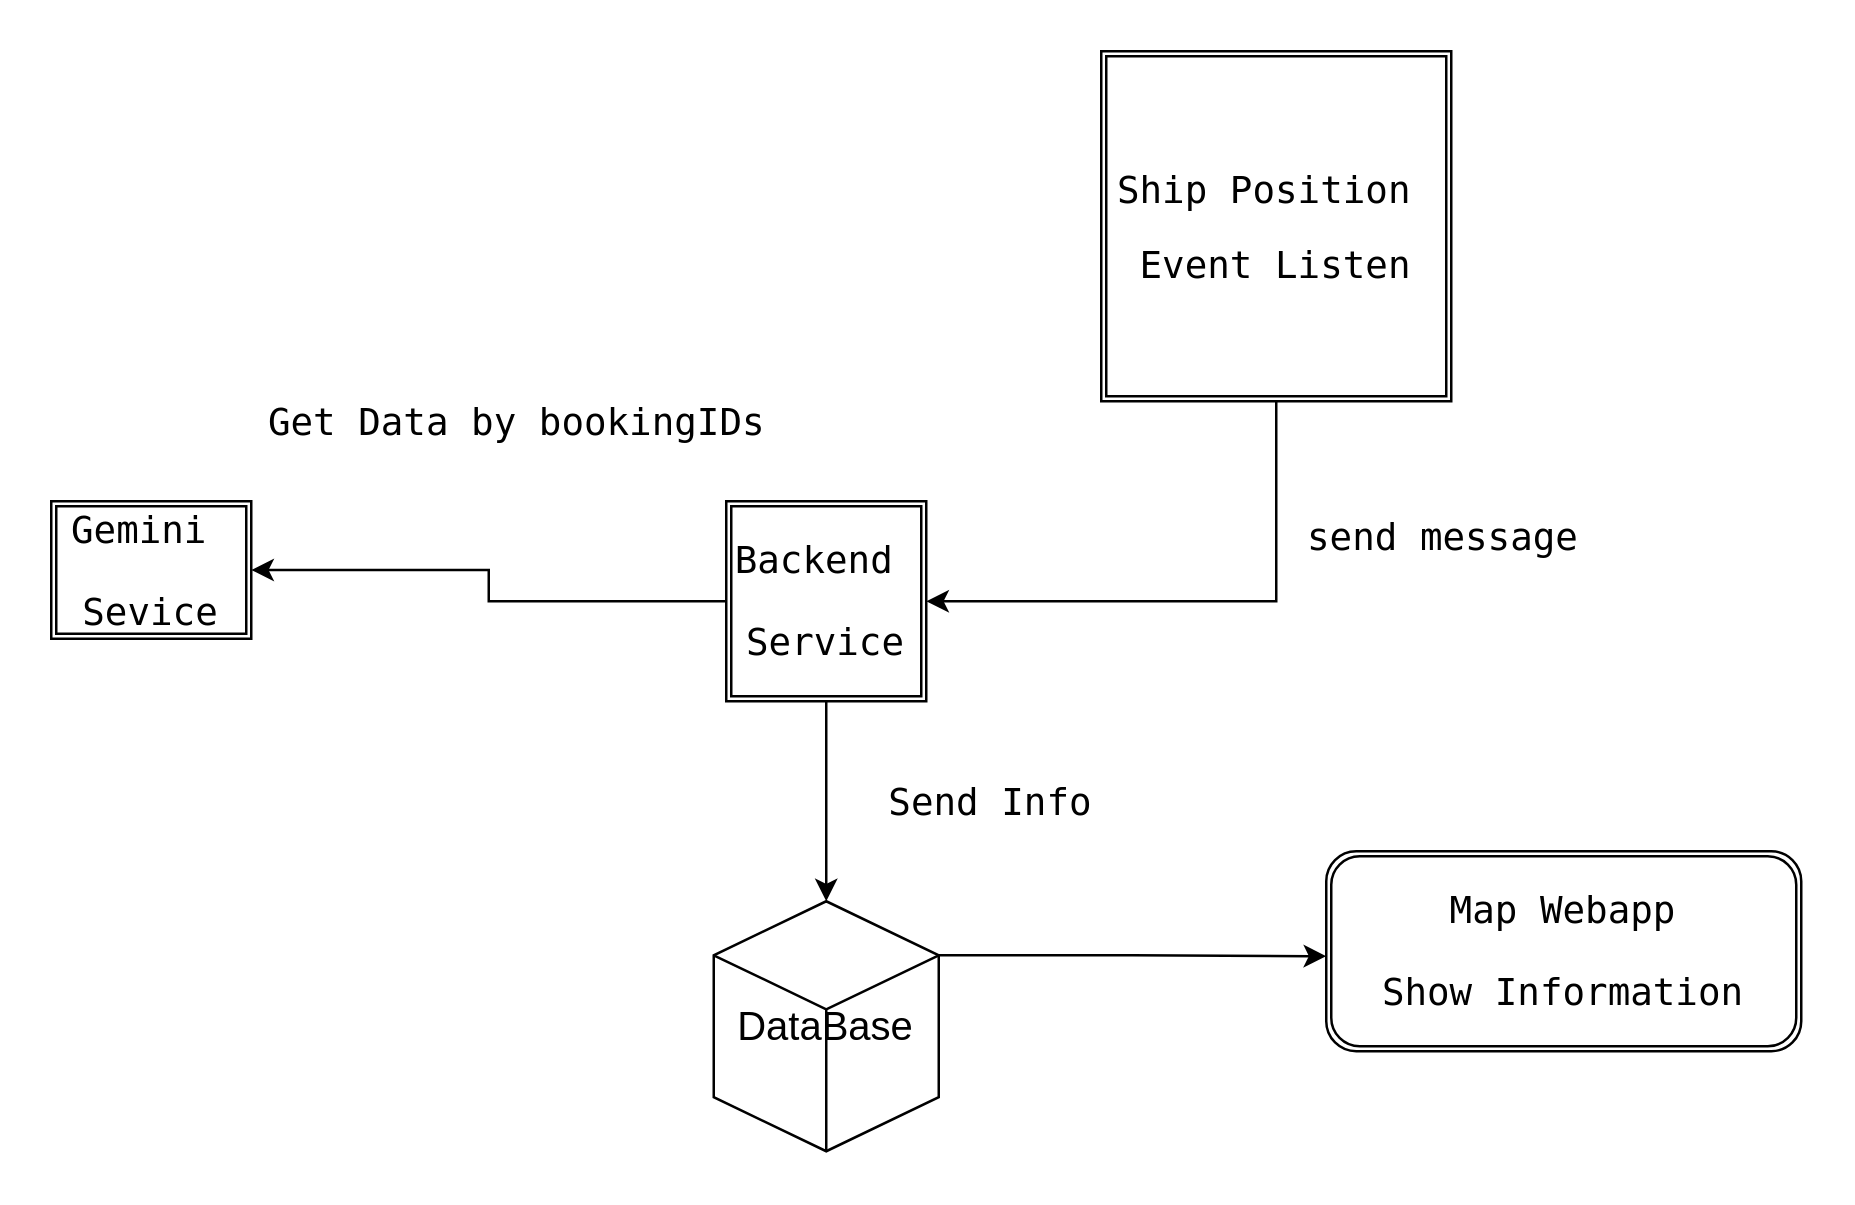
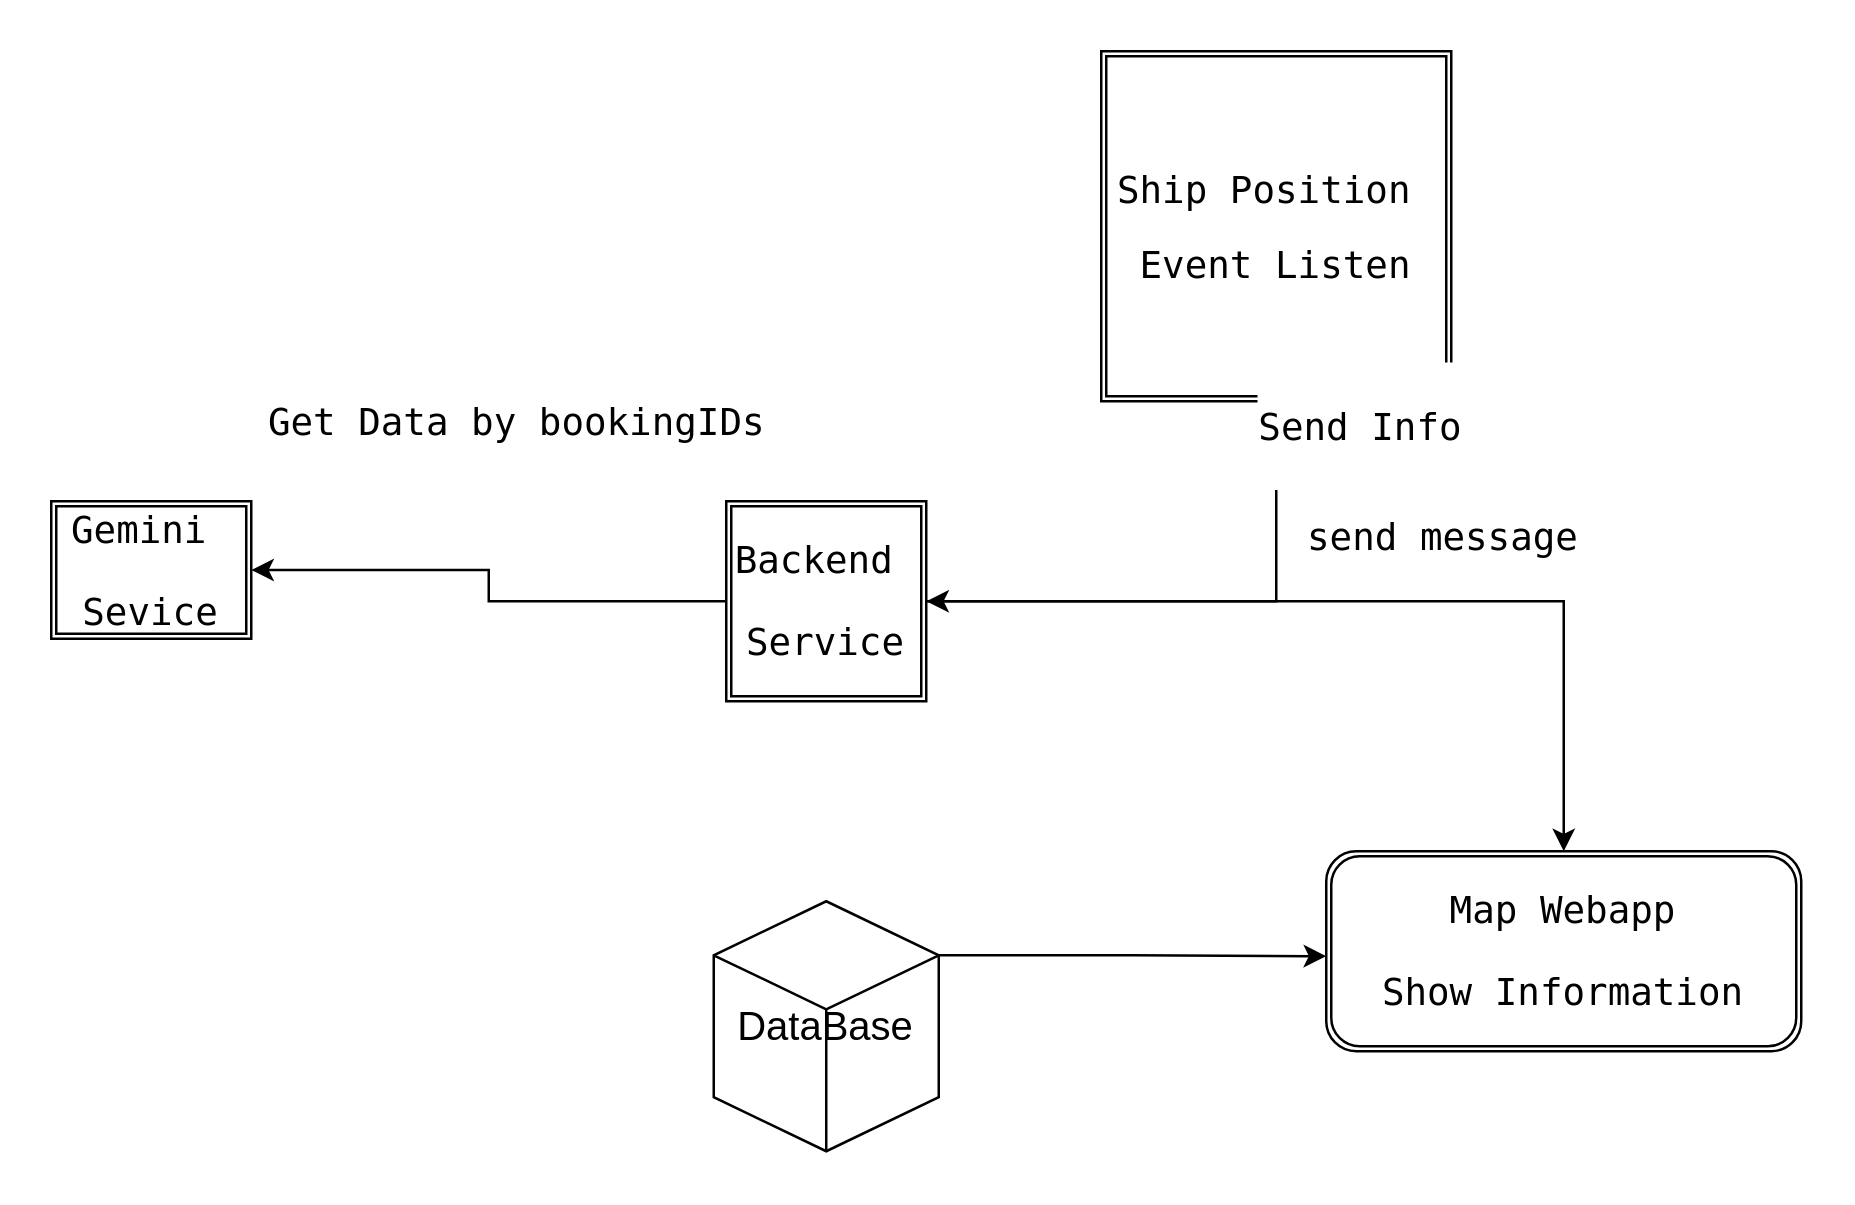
(826, 793) -> (1539, 601)
